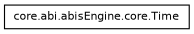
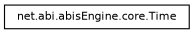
(97, 17) -> (97, 17)
